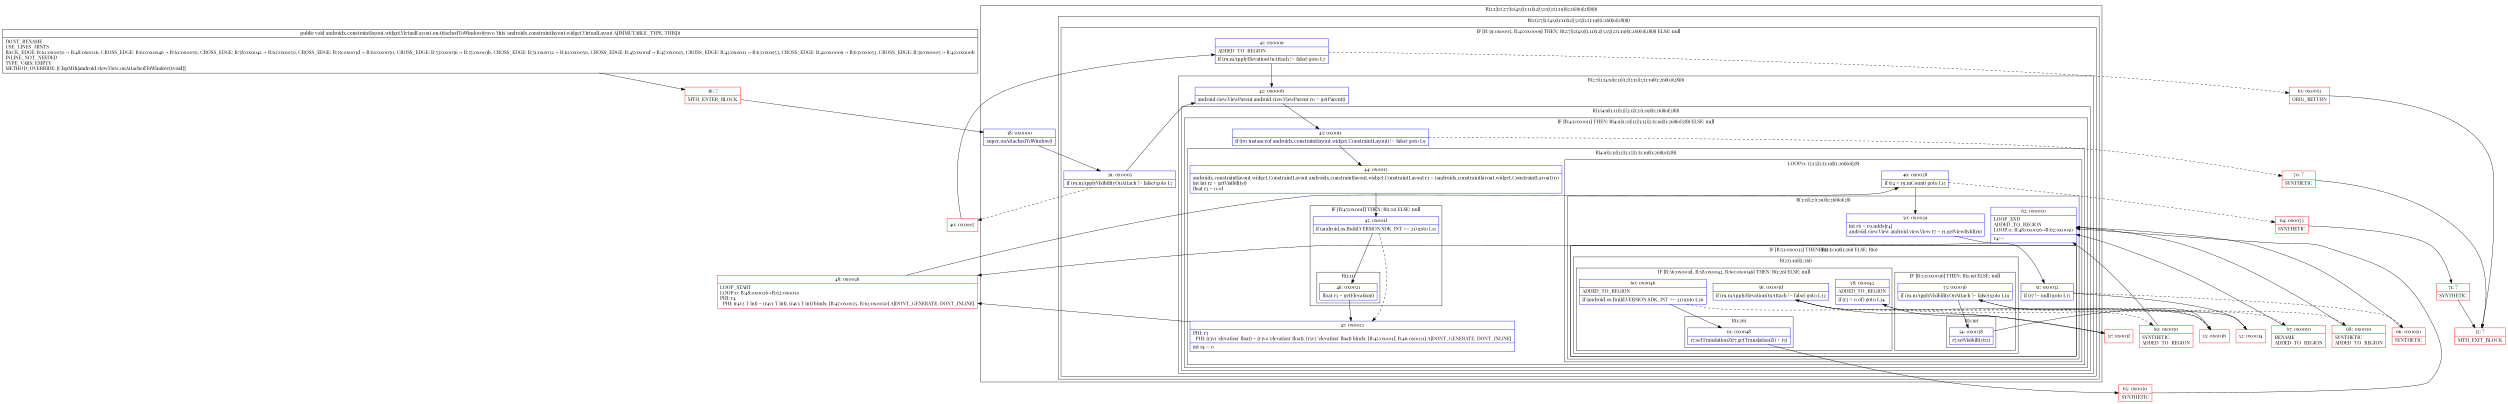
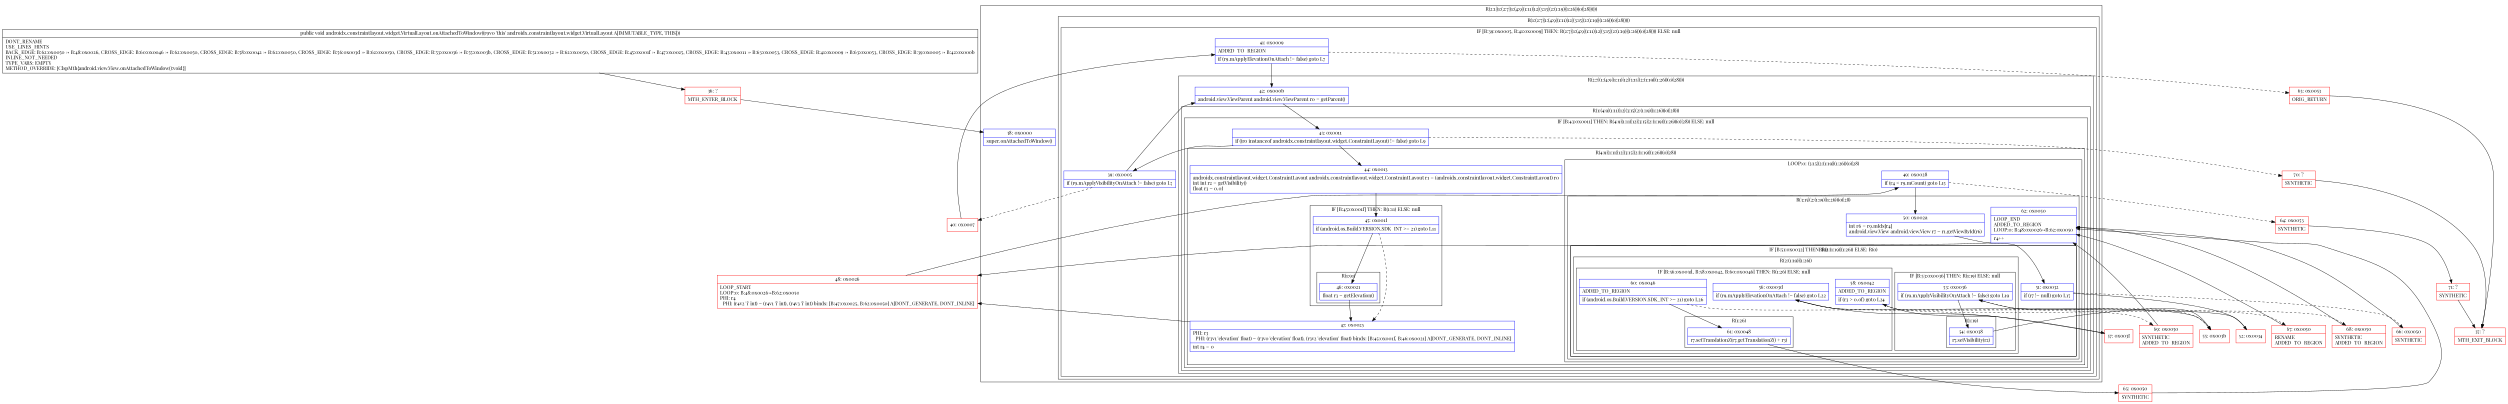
(1068, 158) -> (1176, 152)
(1348, 276) -> (1348, 276)
